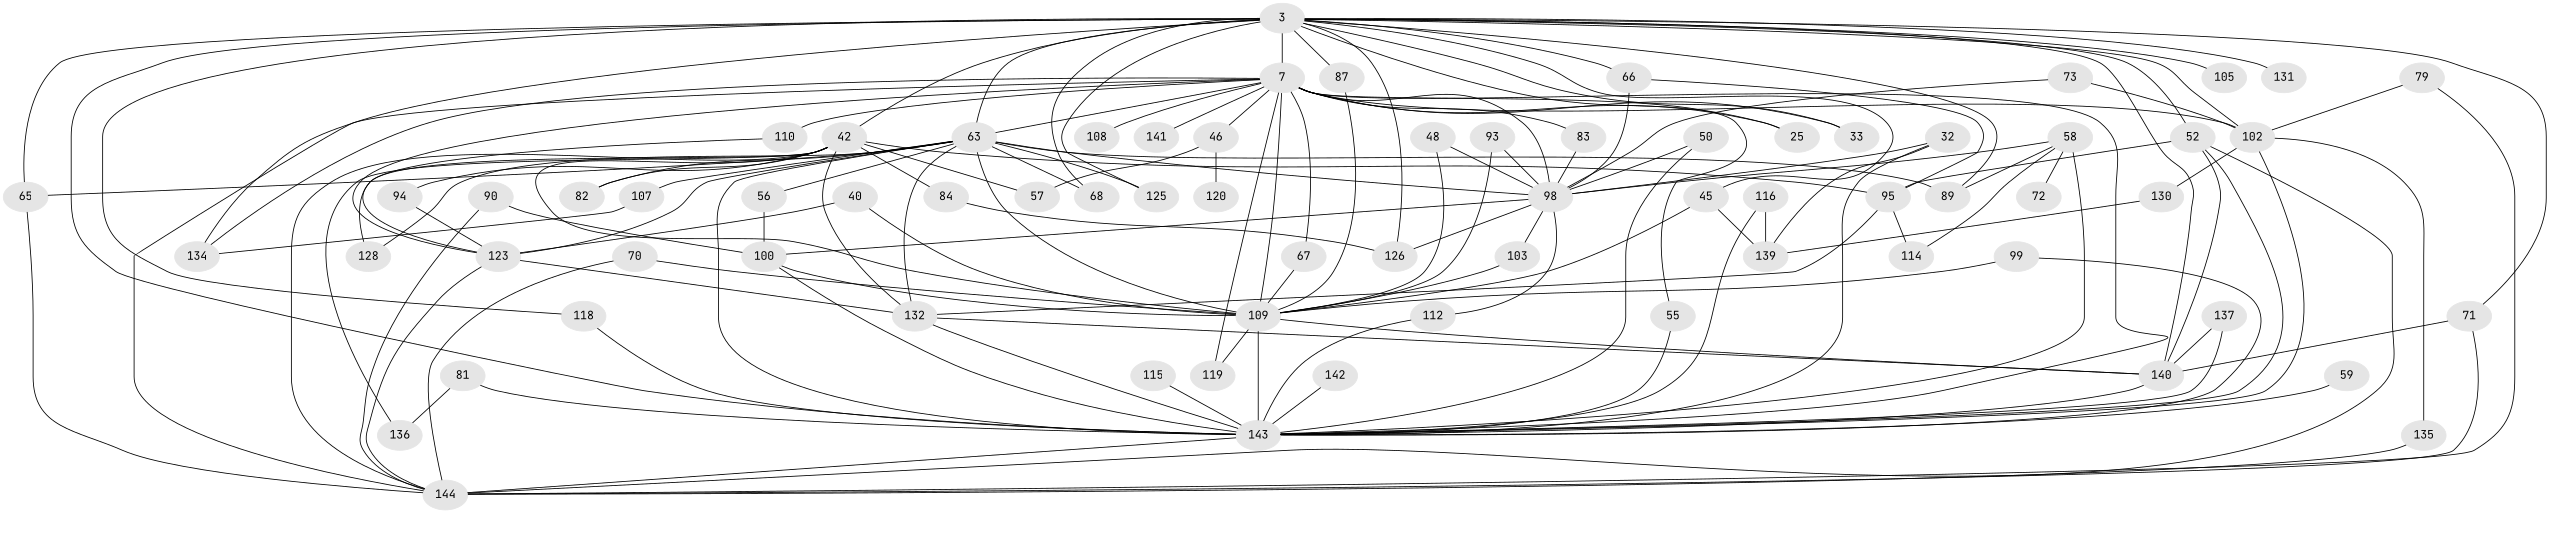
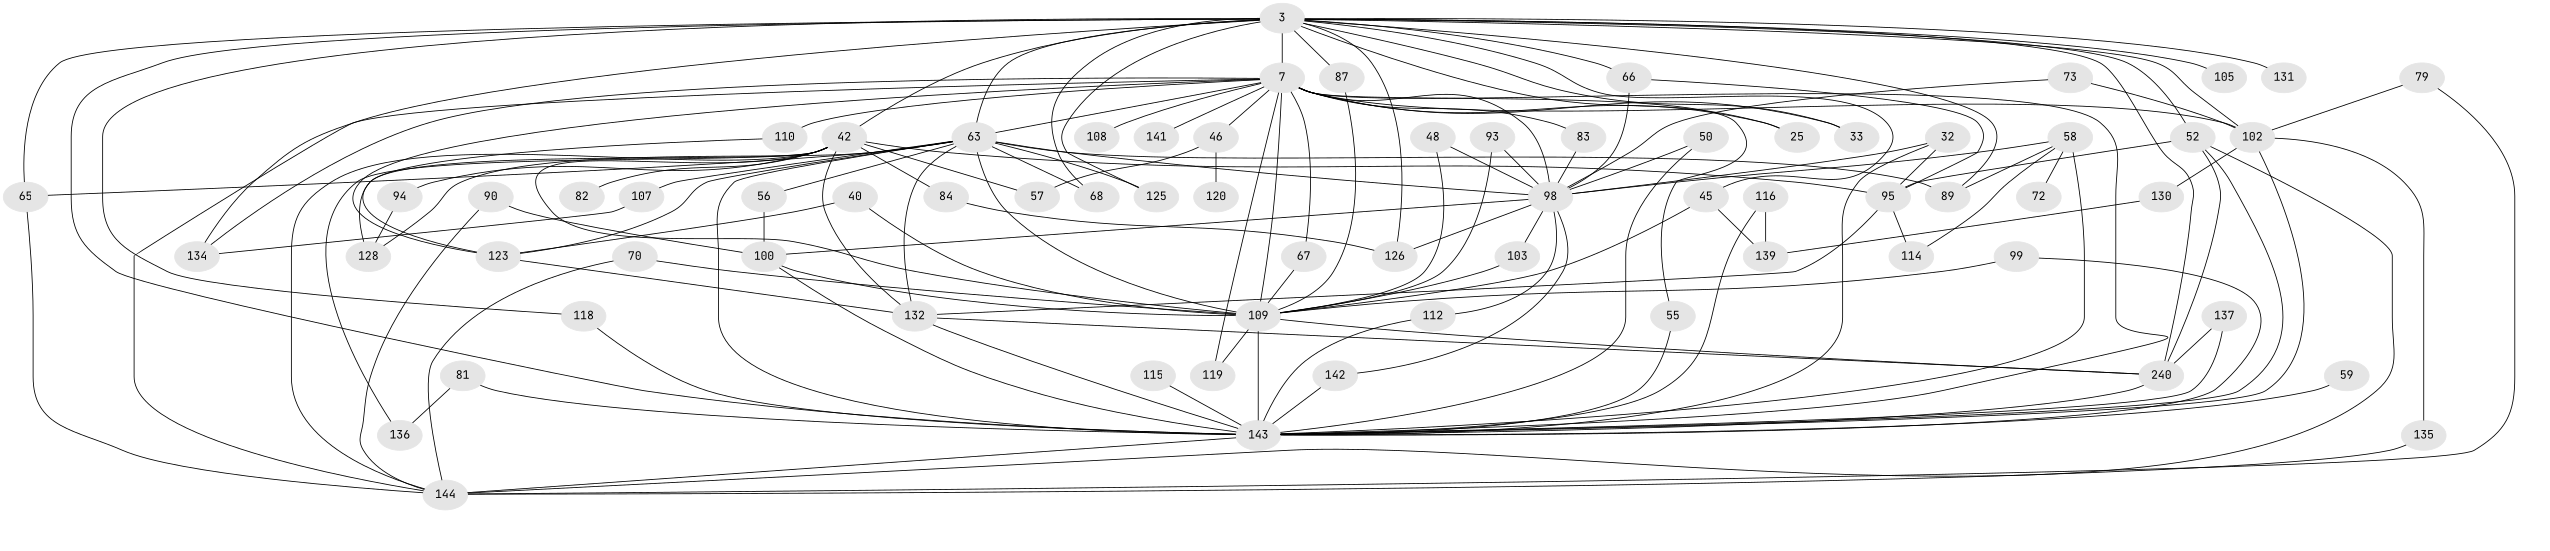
(775, 160) -> none
(1817, 193) -> (1918, 167)
(446, 225) -> (388, 219)
(2469, 316) -> none
none -> (1500, 330)
(385, 375) -> none
(2161, 376) -> (2161, 376)
